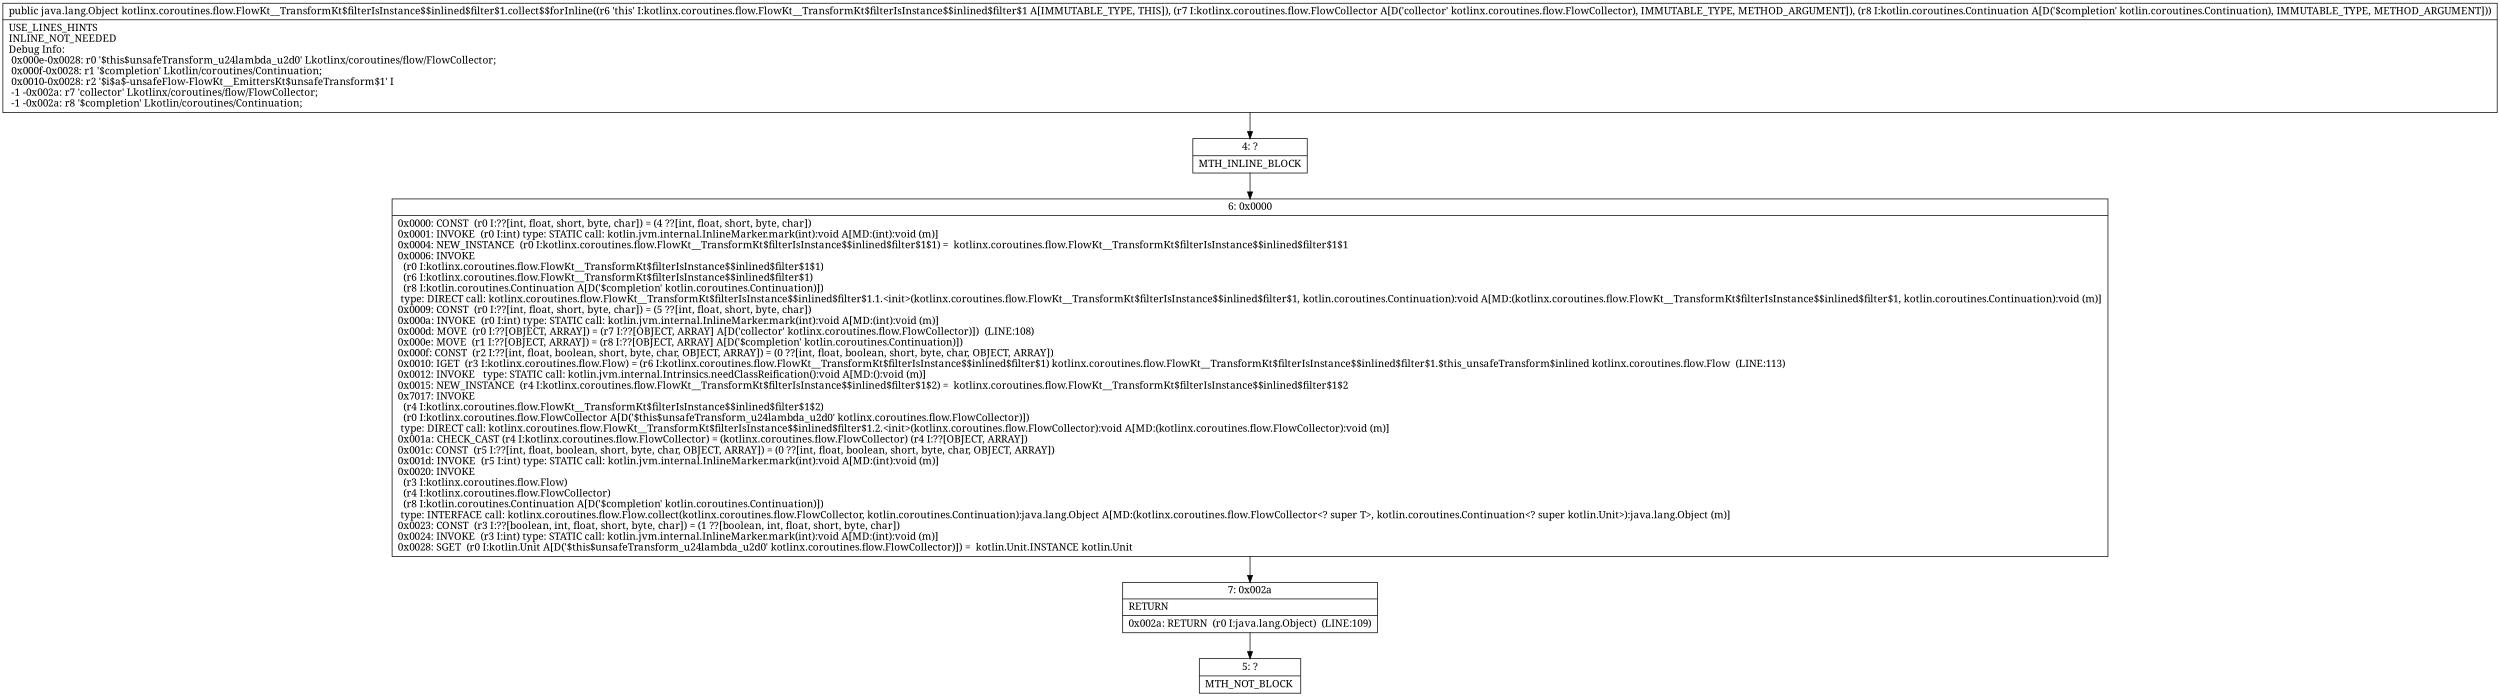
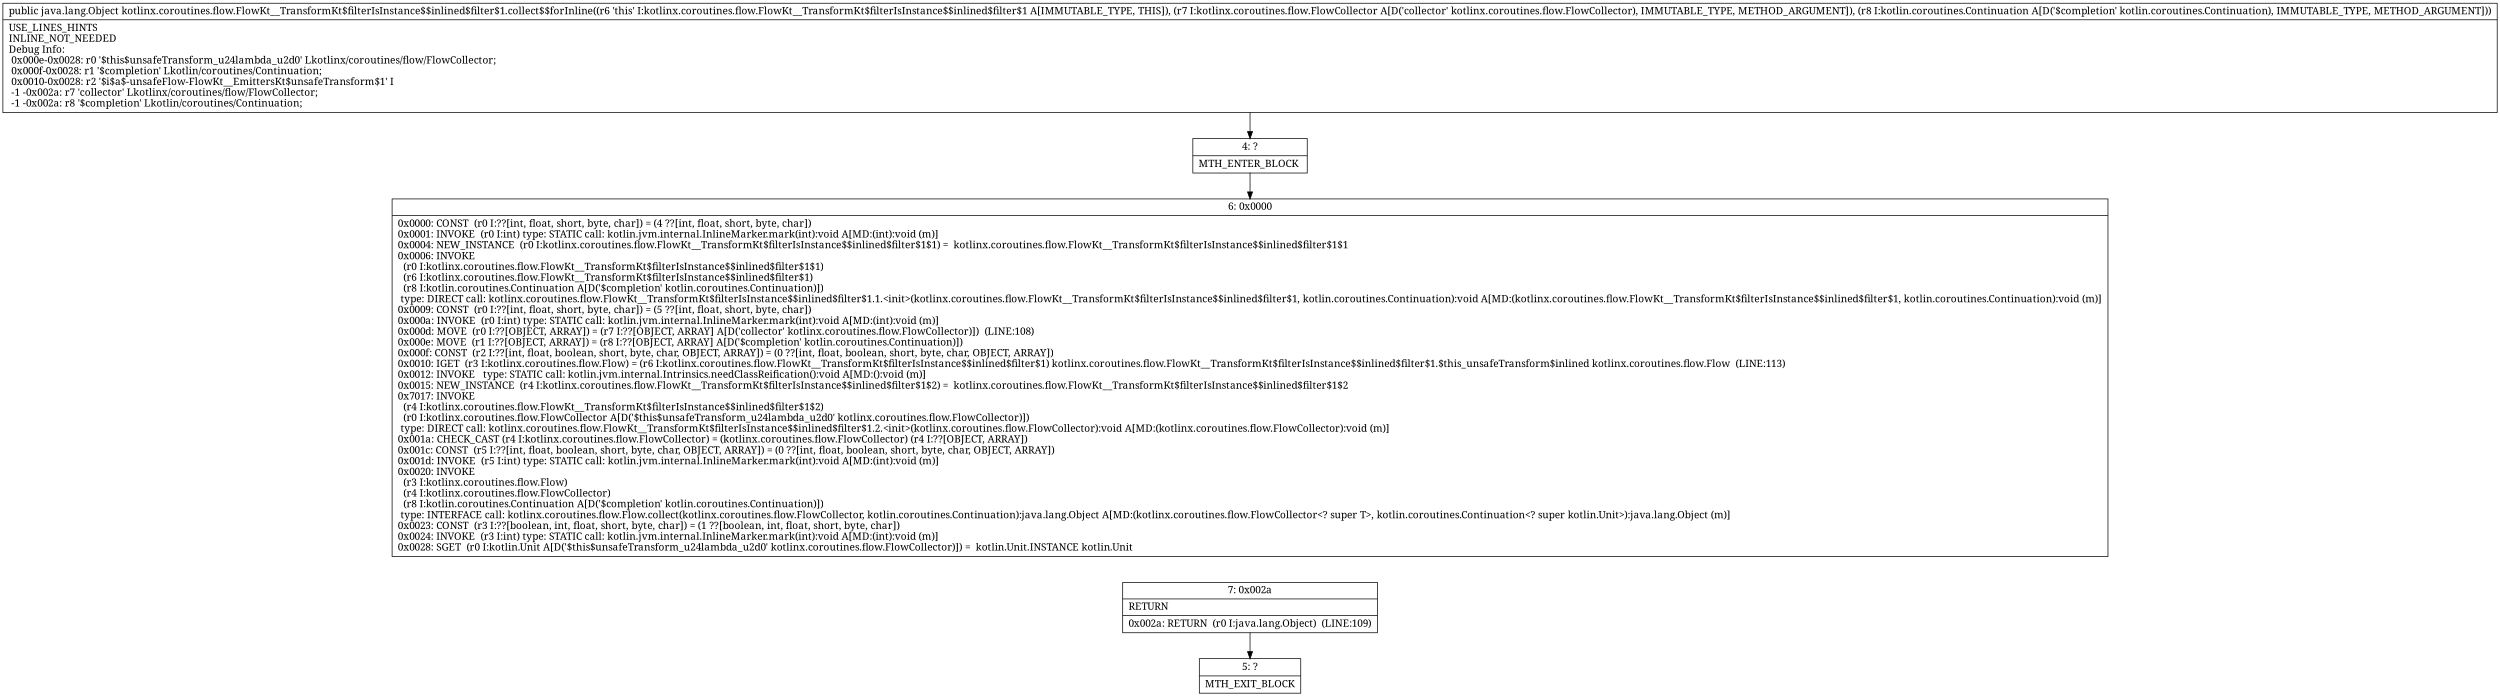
(1250, 164) -> (1249, 164)
(1250, 566) -> none
(1249, 684) -> (1250, 684)
